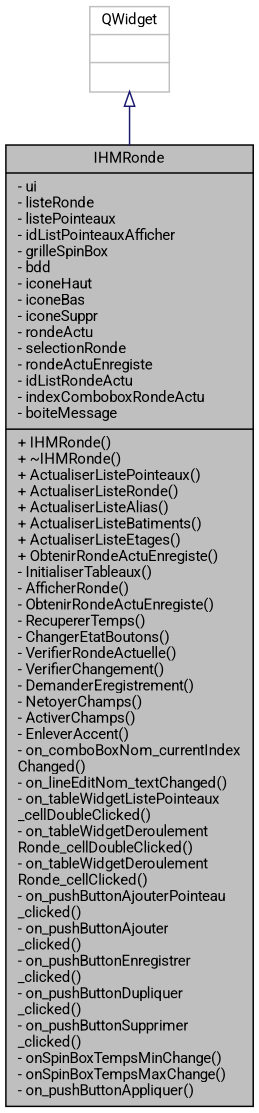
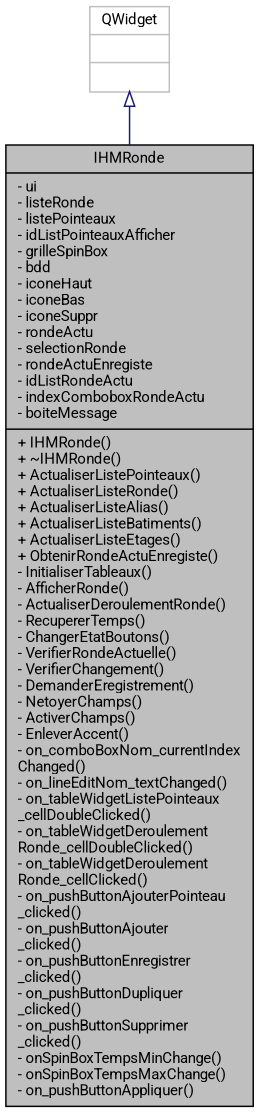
(116, 605) -> (122, 605)
